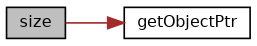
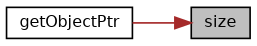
(87, 23) -> (154, 23)
